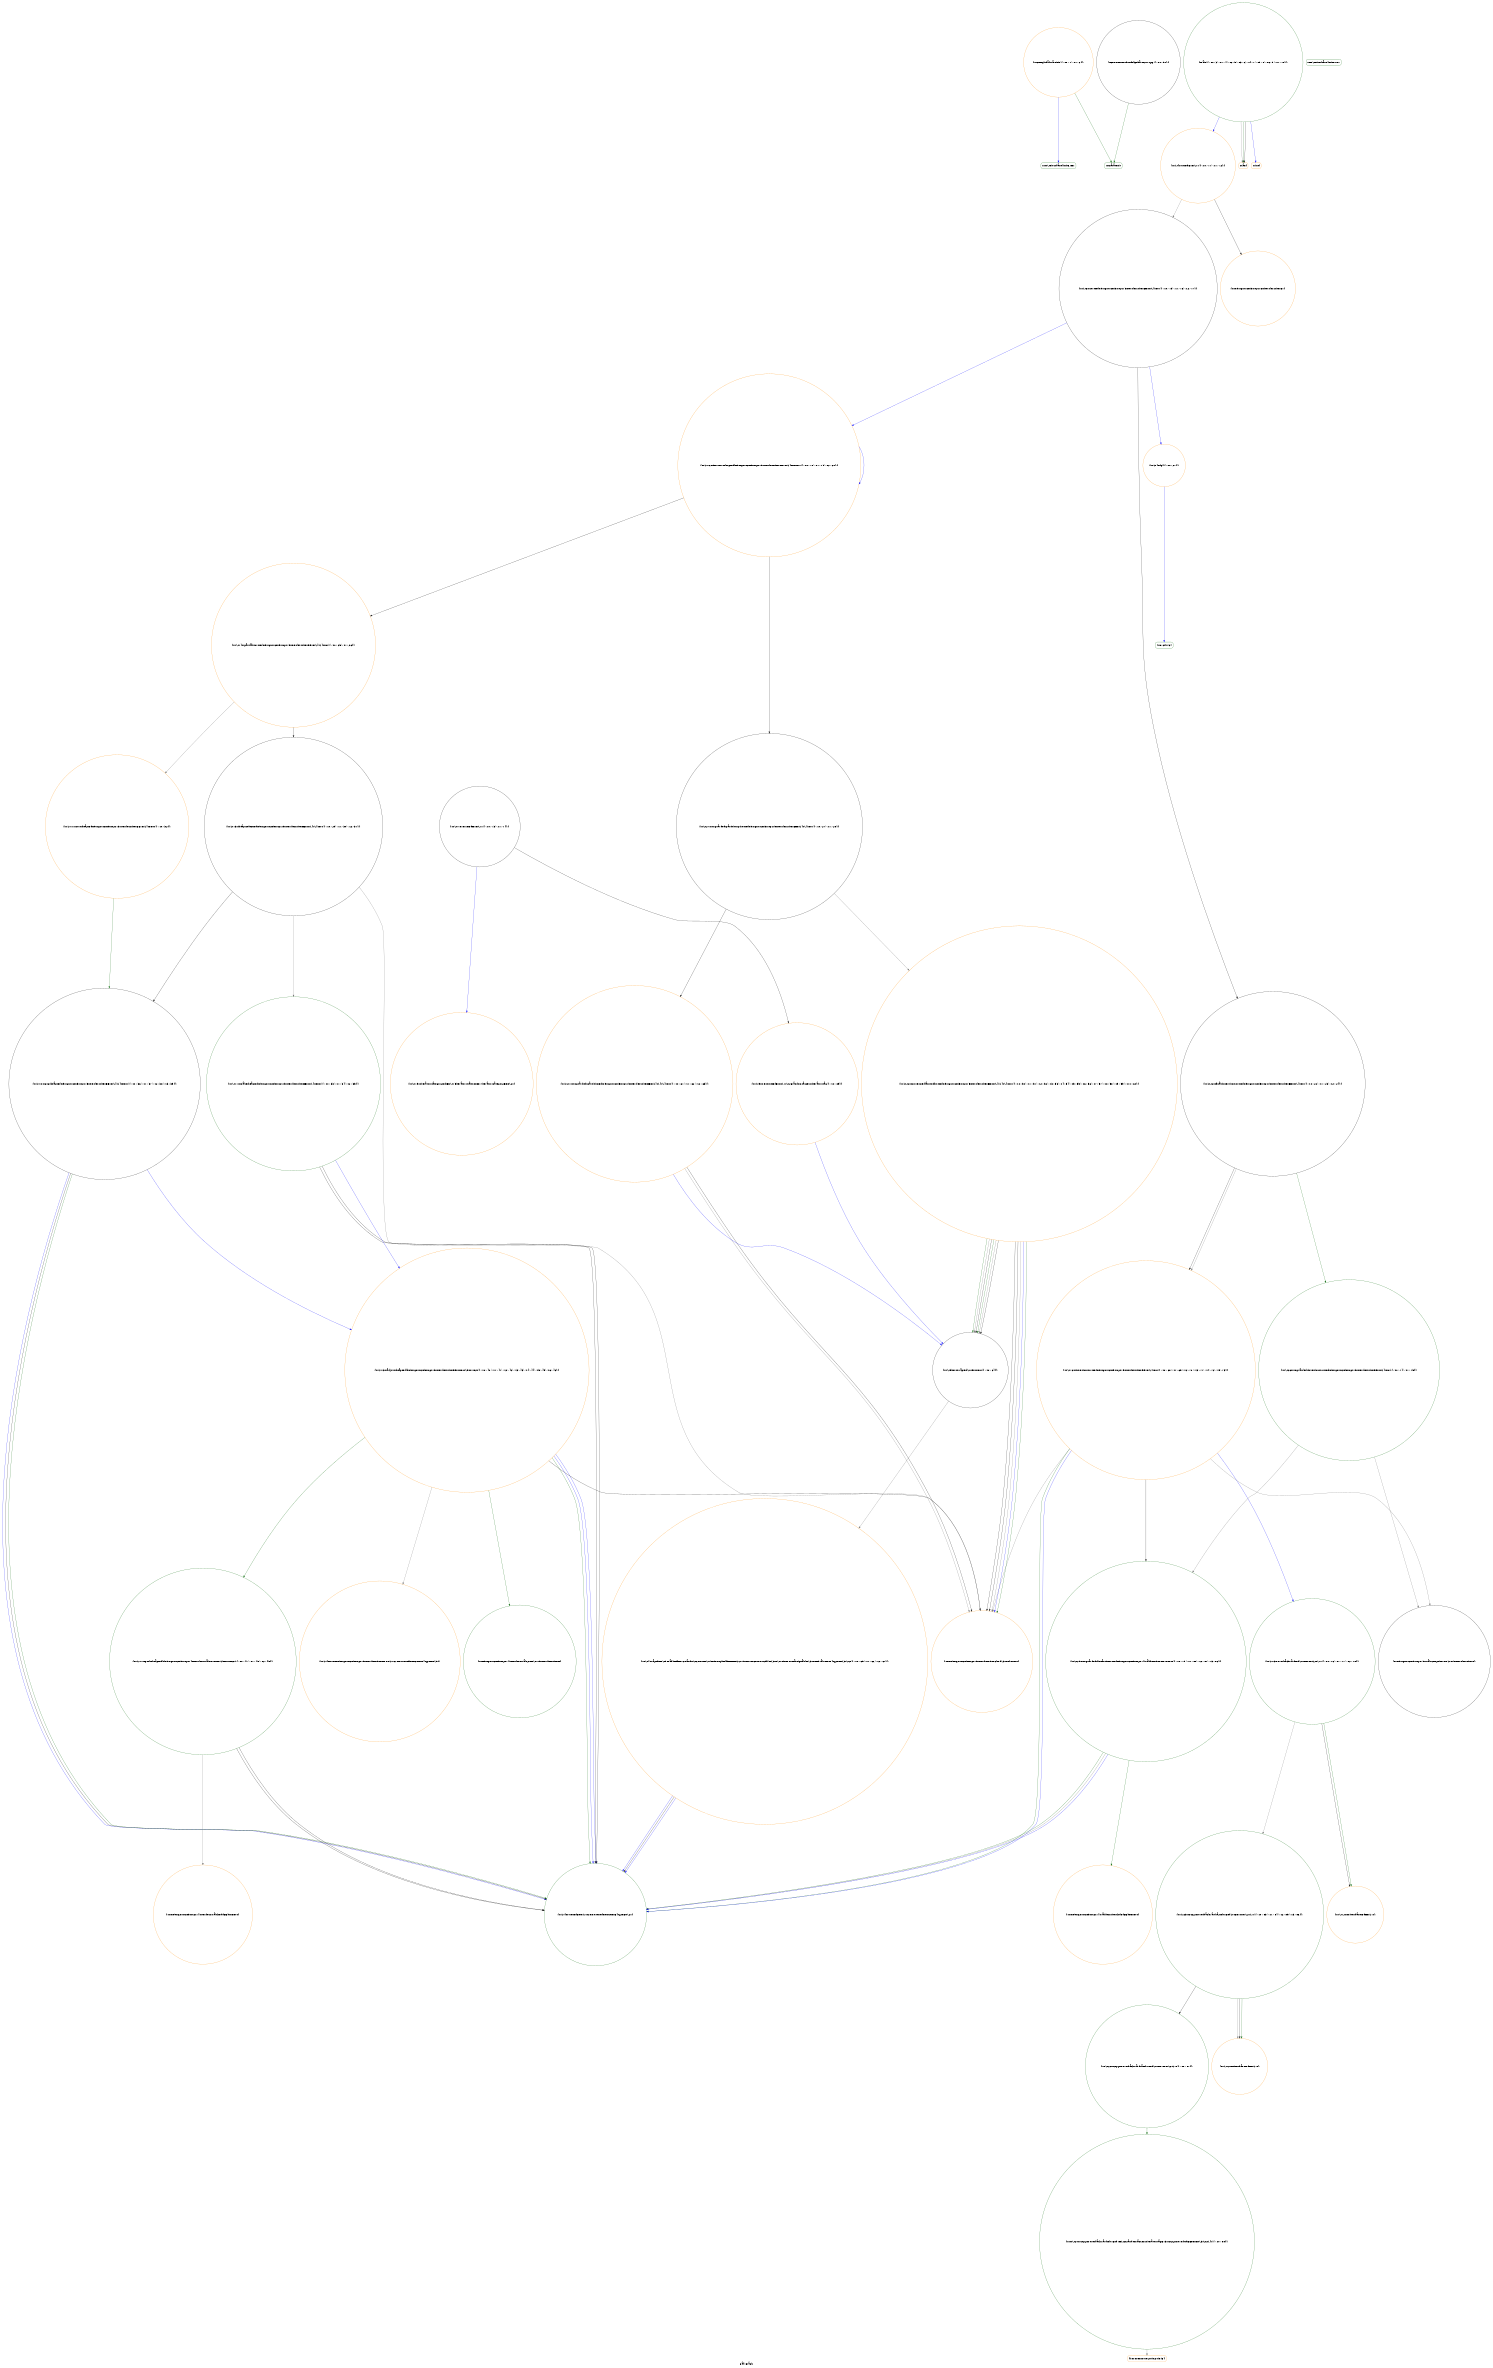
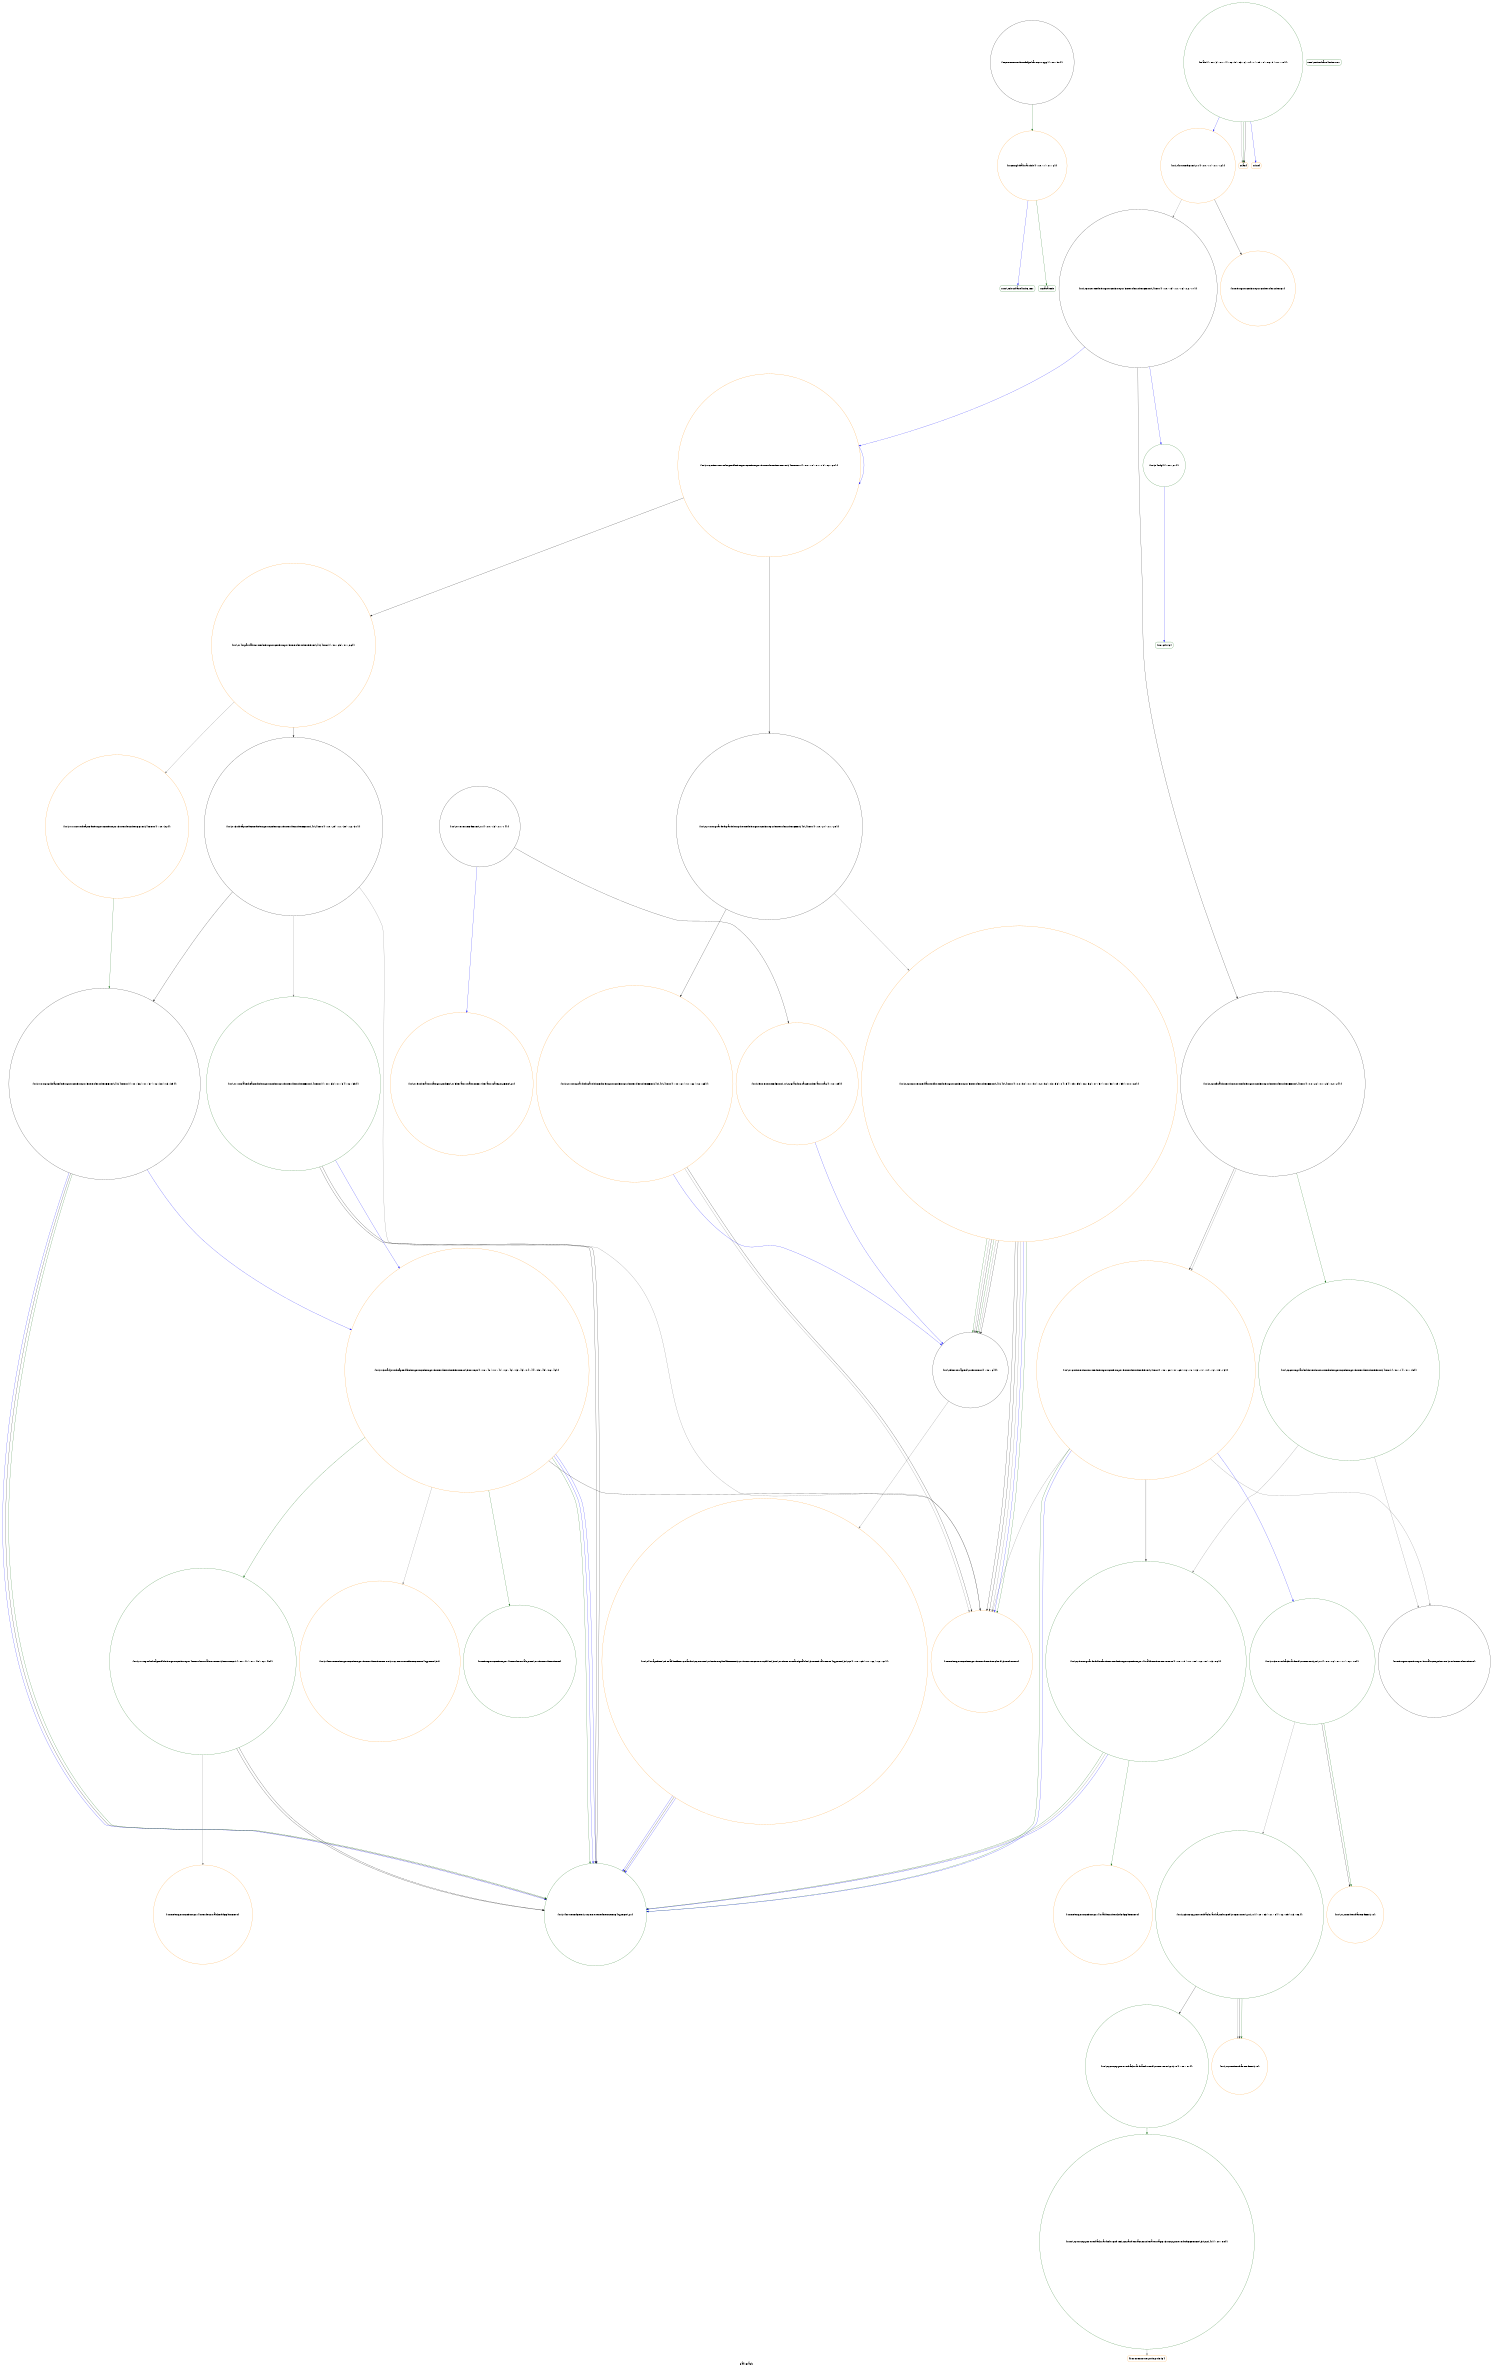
(1121, 132) -> (1032, 117)
(1164, 465) -> (1164, 465)
